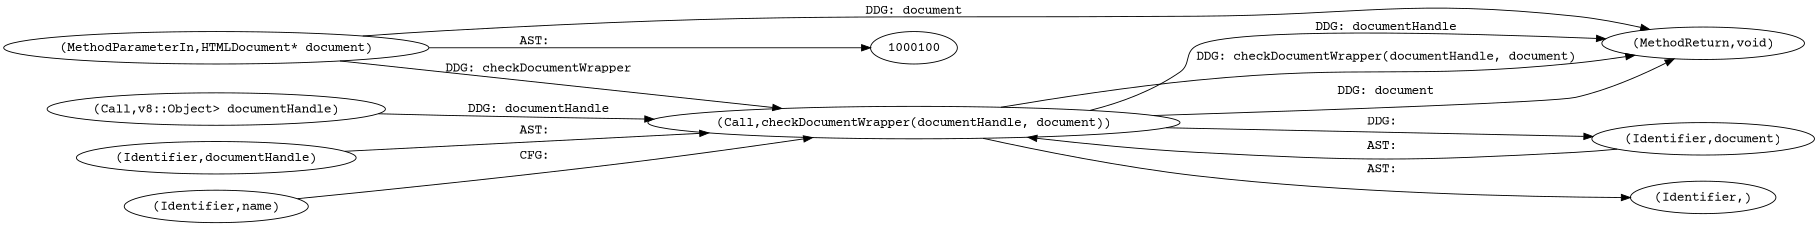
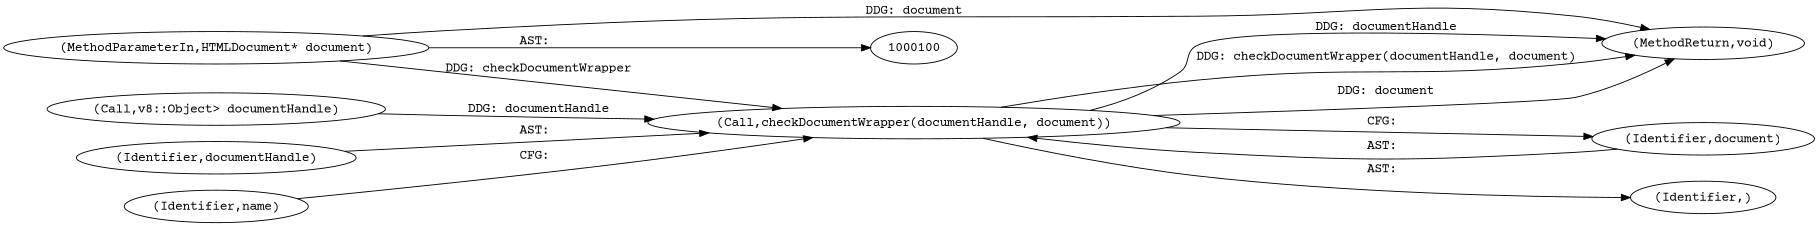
(1386, 121) -> (1386, 121)
